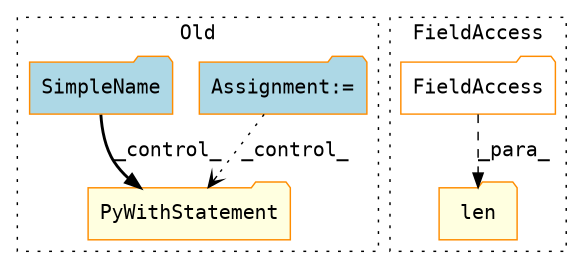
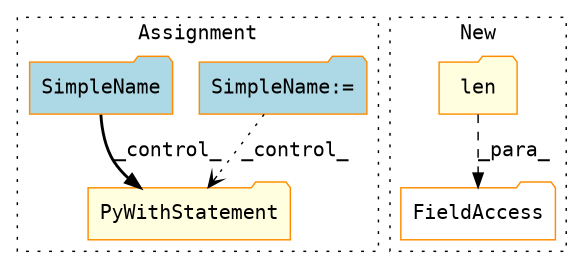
(198, 34) -> (198, 34)
(478, 34) -> (478, 34)
(283, 88) -> (283, 88)
(478, 144) -> (478, 144)
